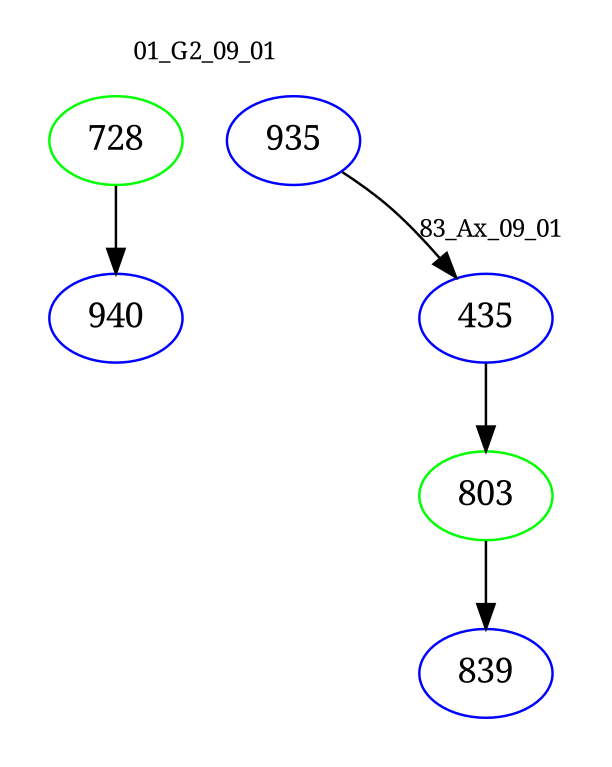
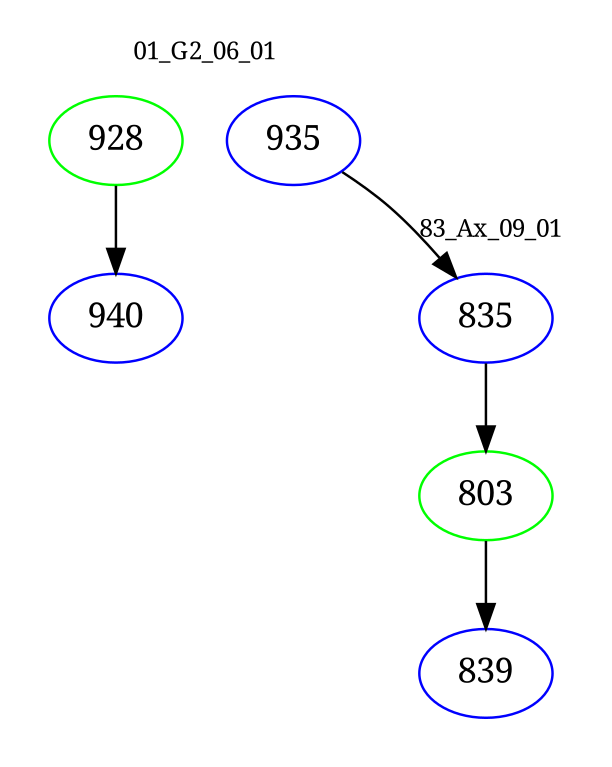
(205, 53) -> (205, 53)
(116, 141) -> (116, 141)
(486, 318) -> (486, 318)
